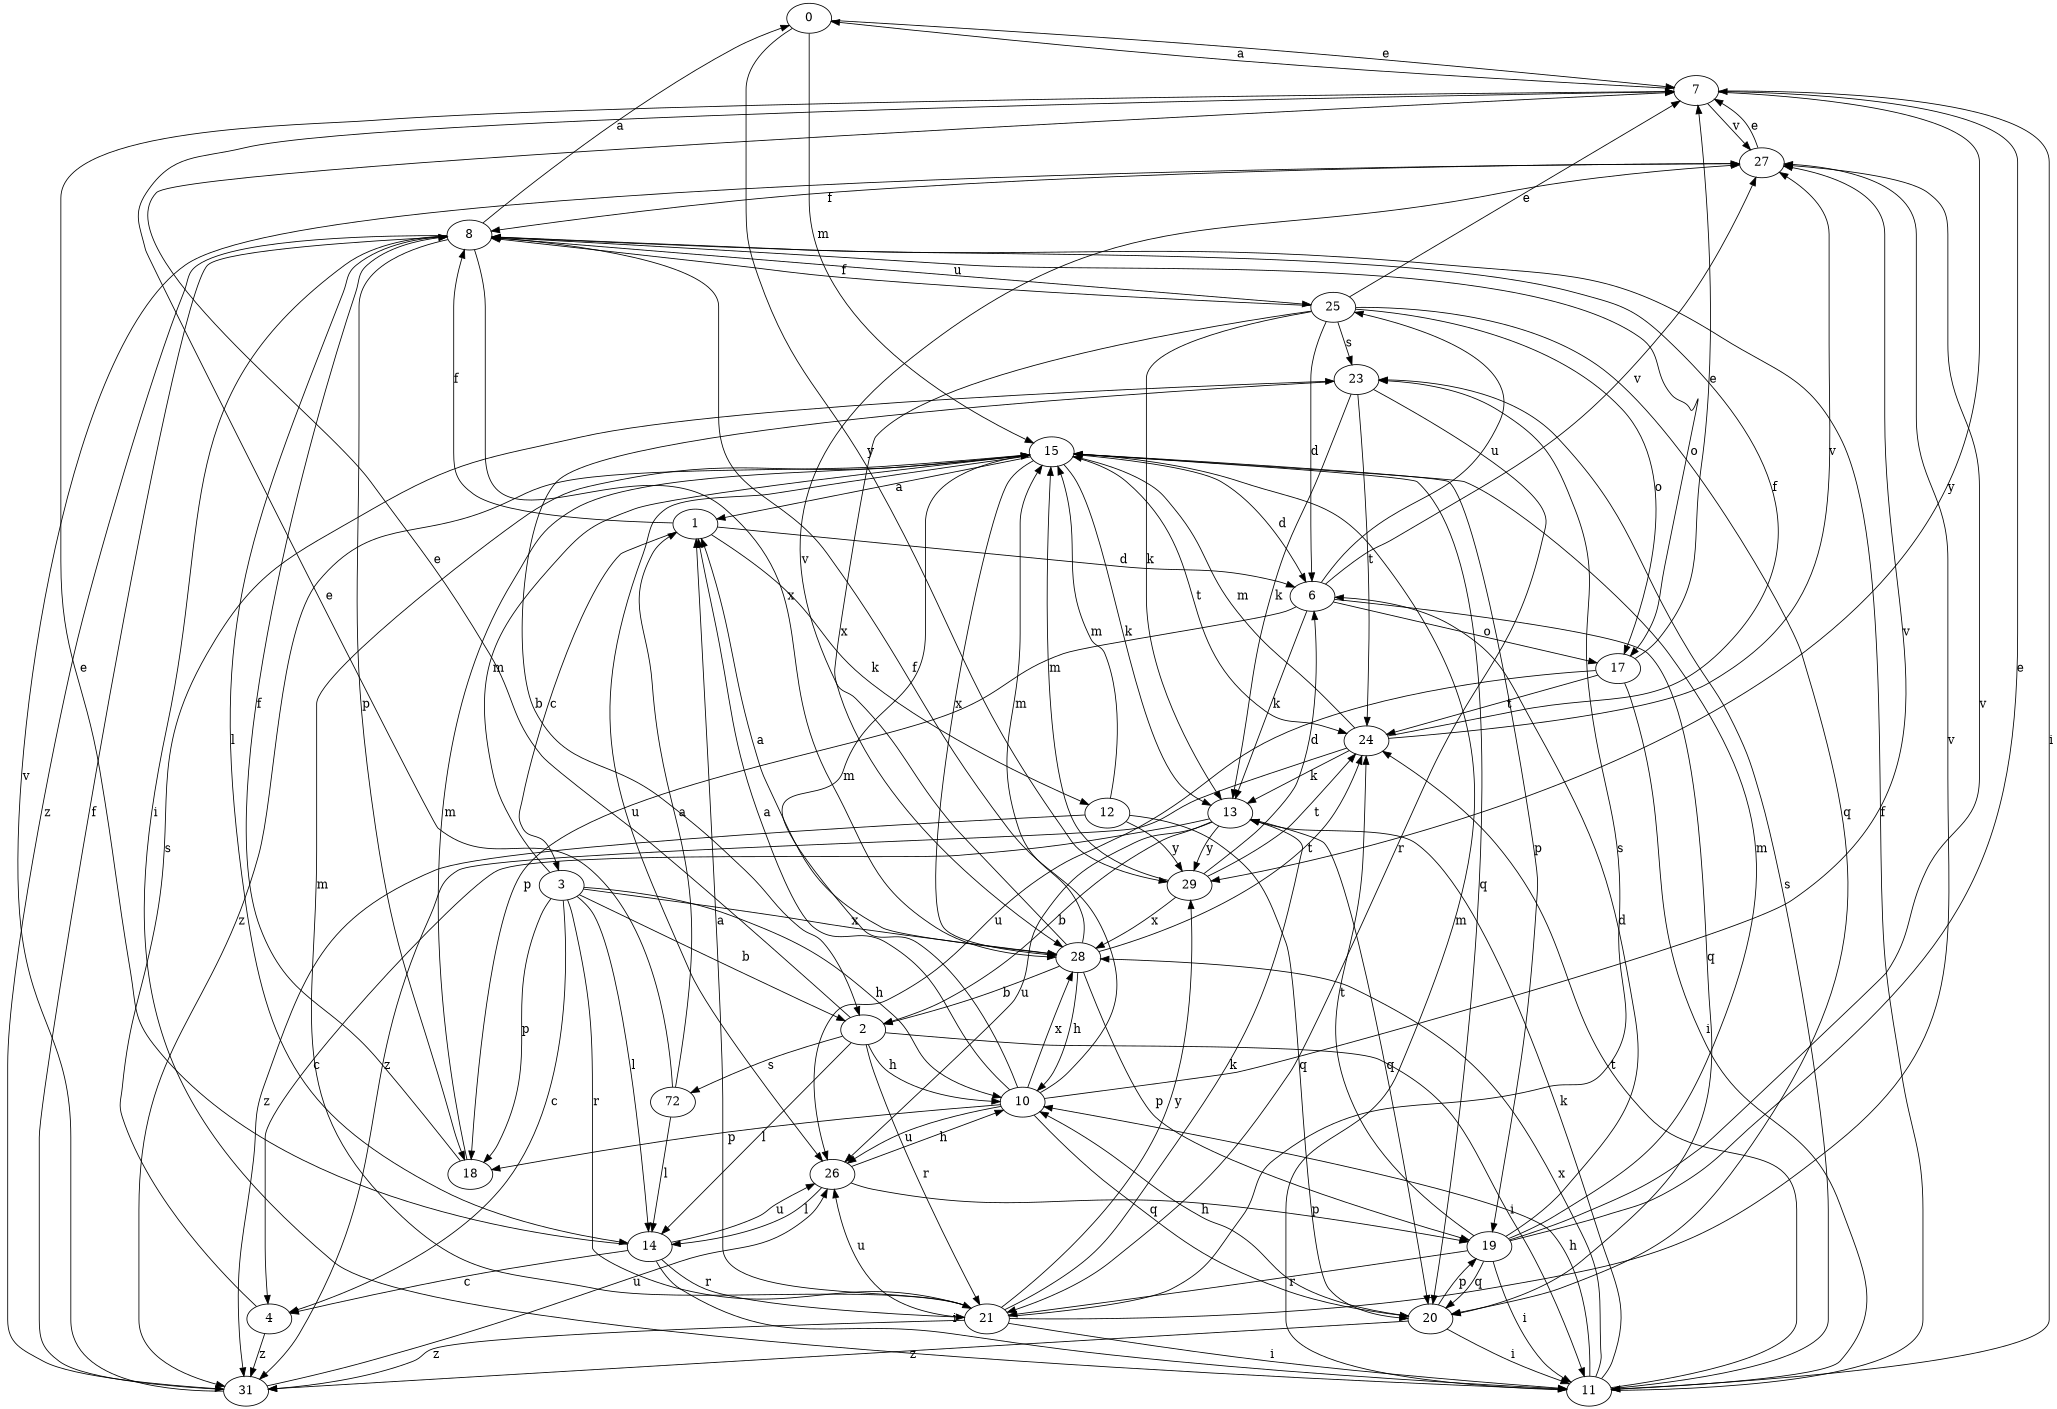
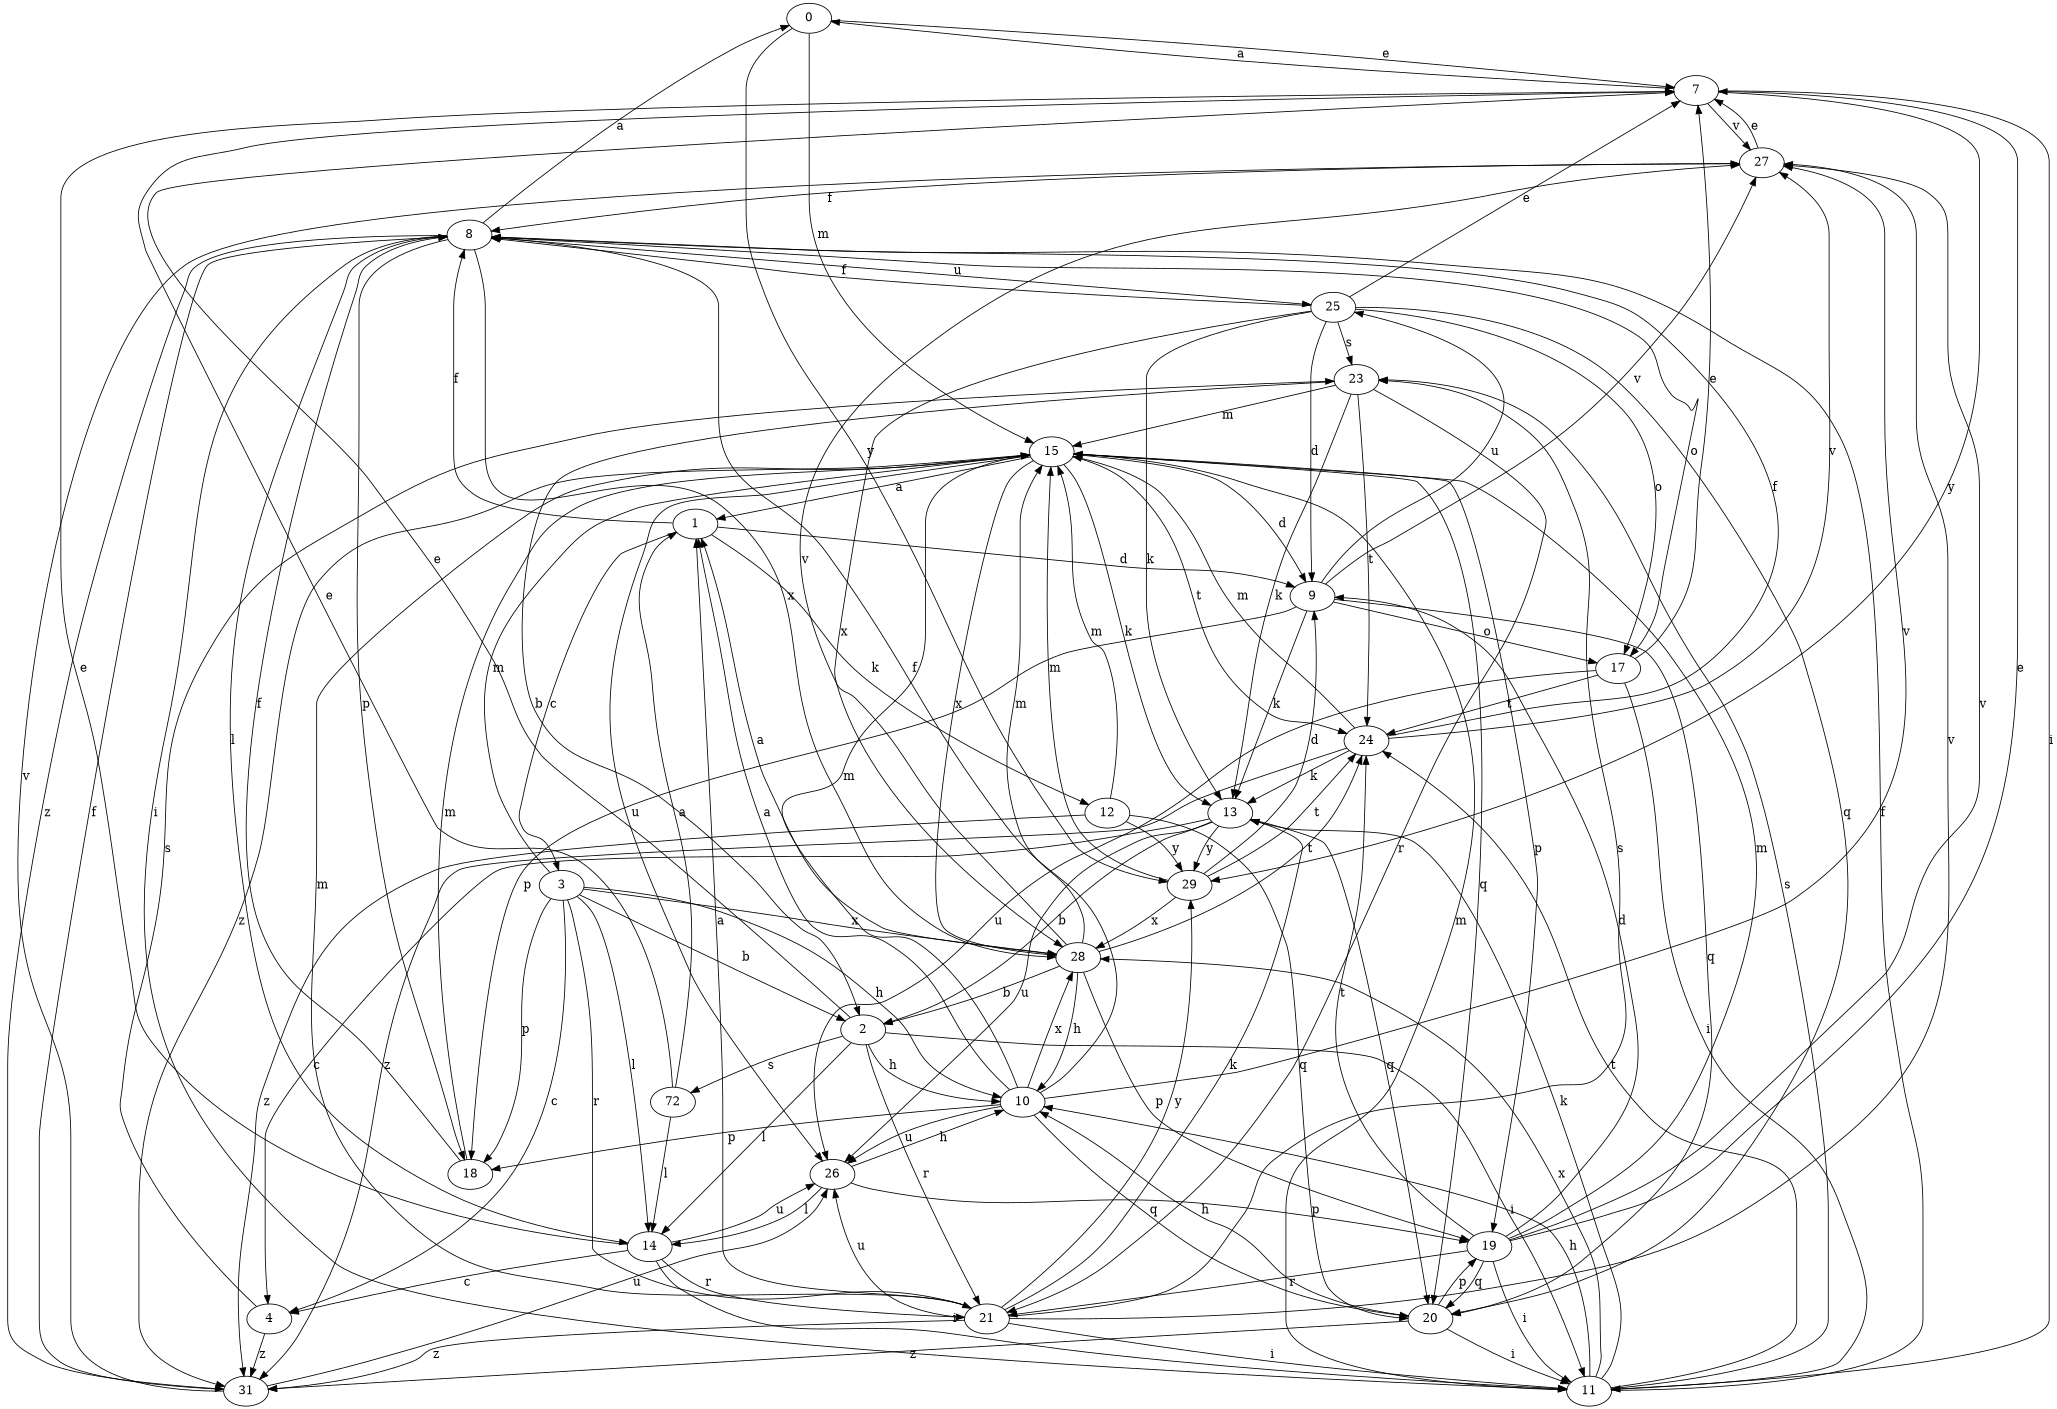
none -> (1208, 415)
(1313, 596) -> (1313, 596)
